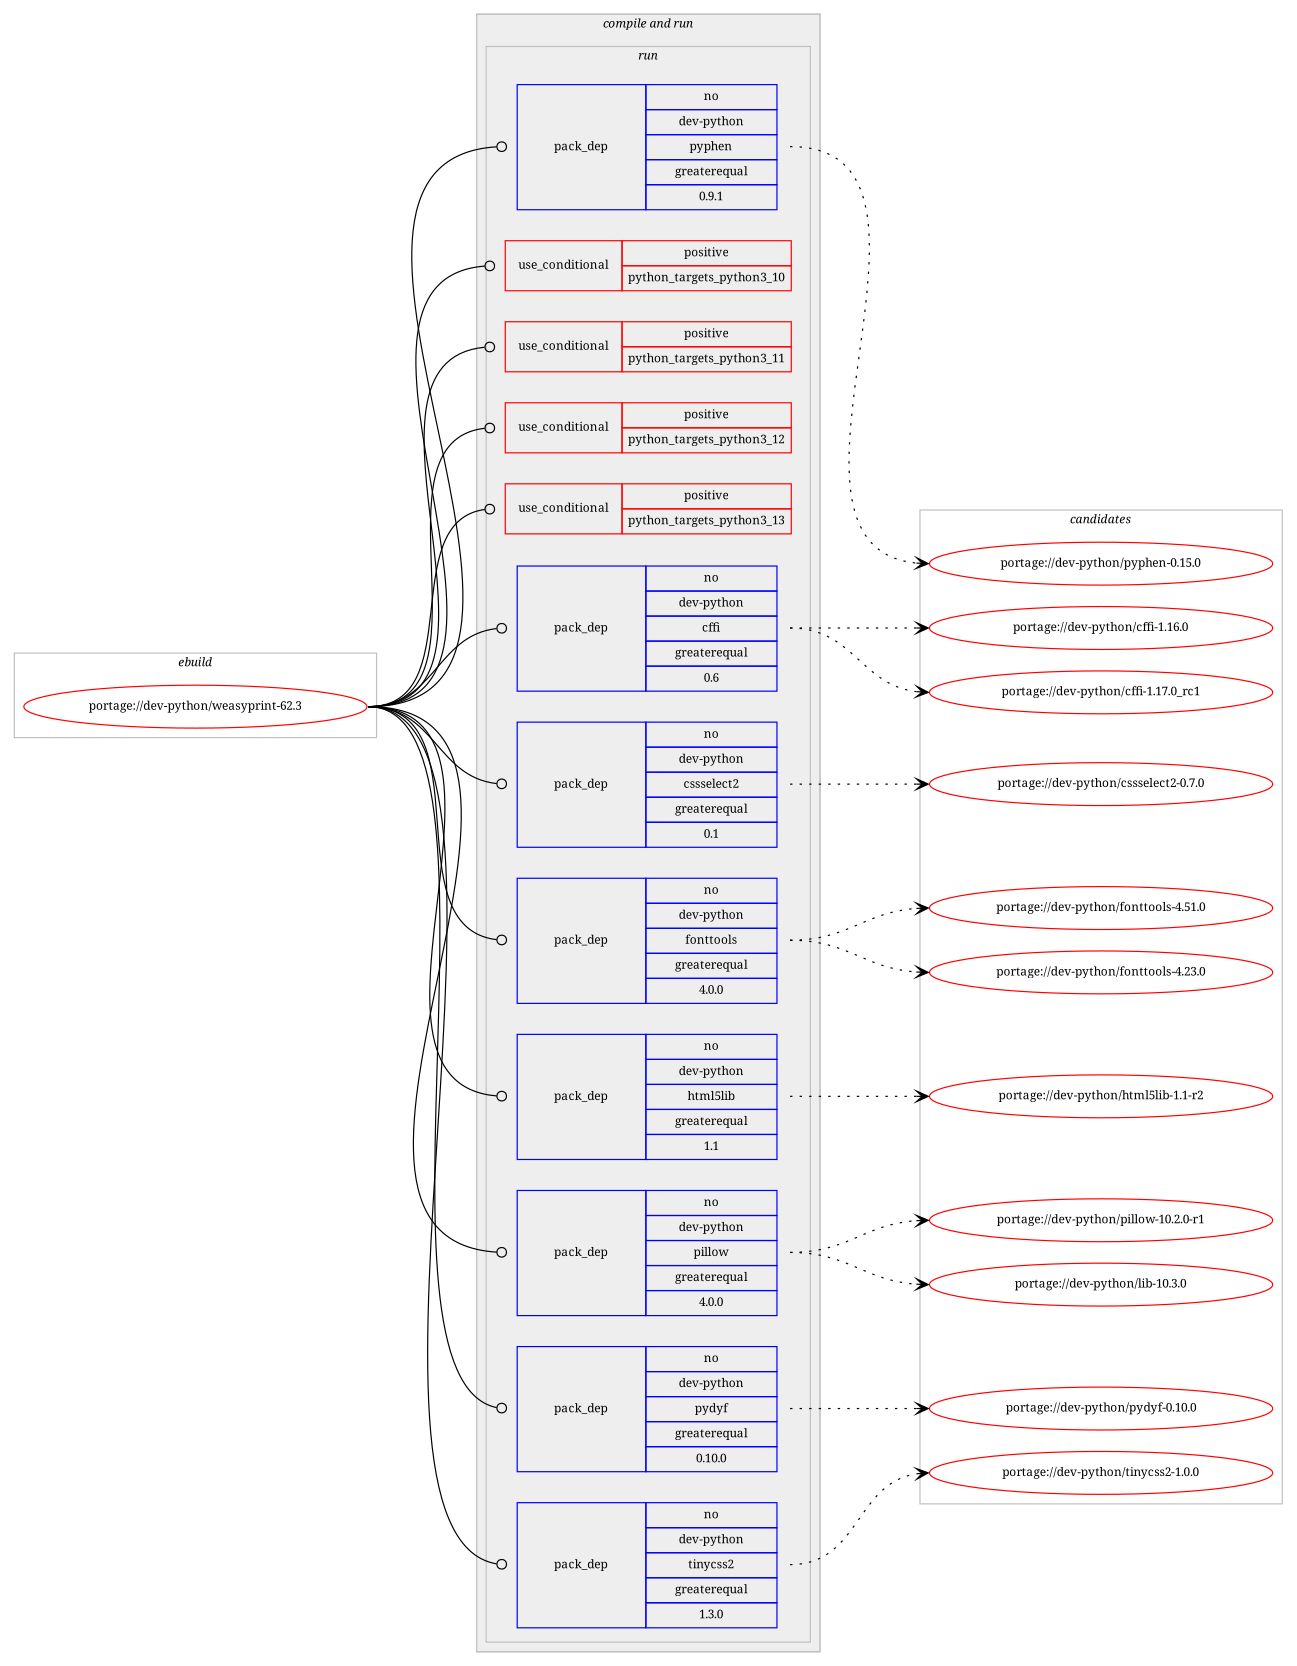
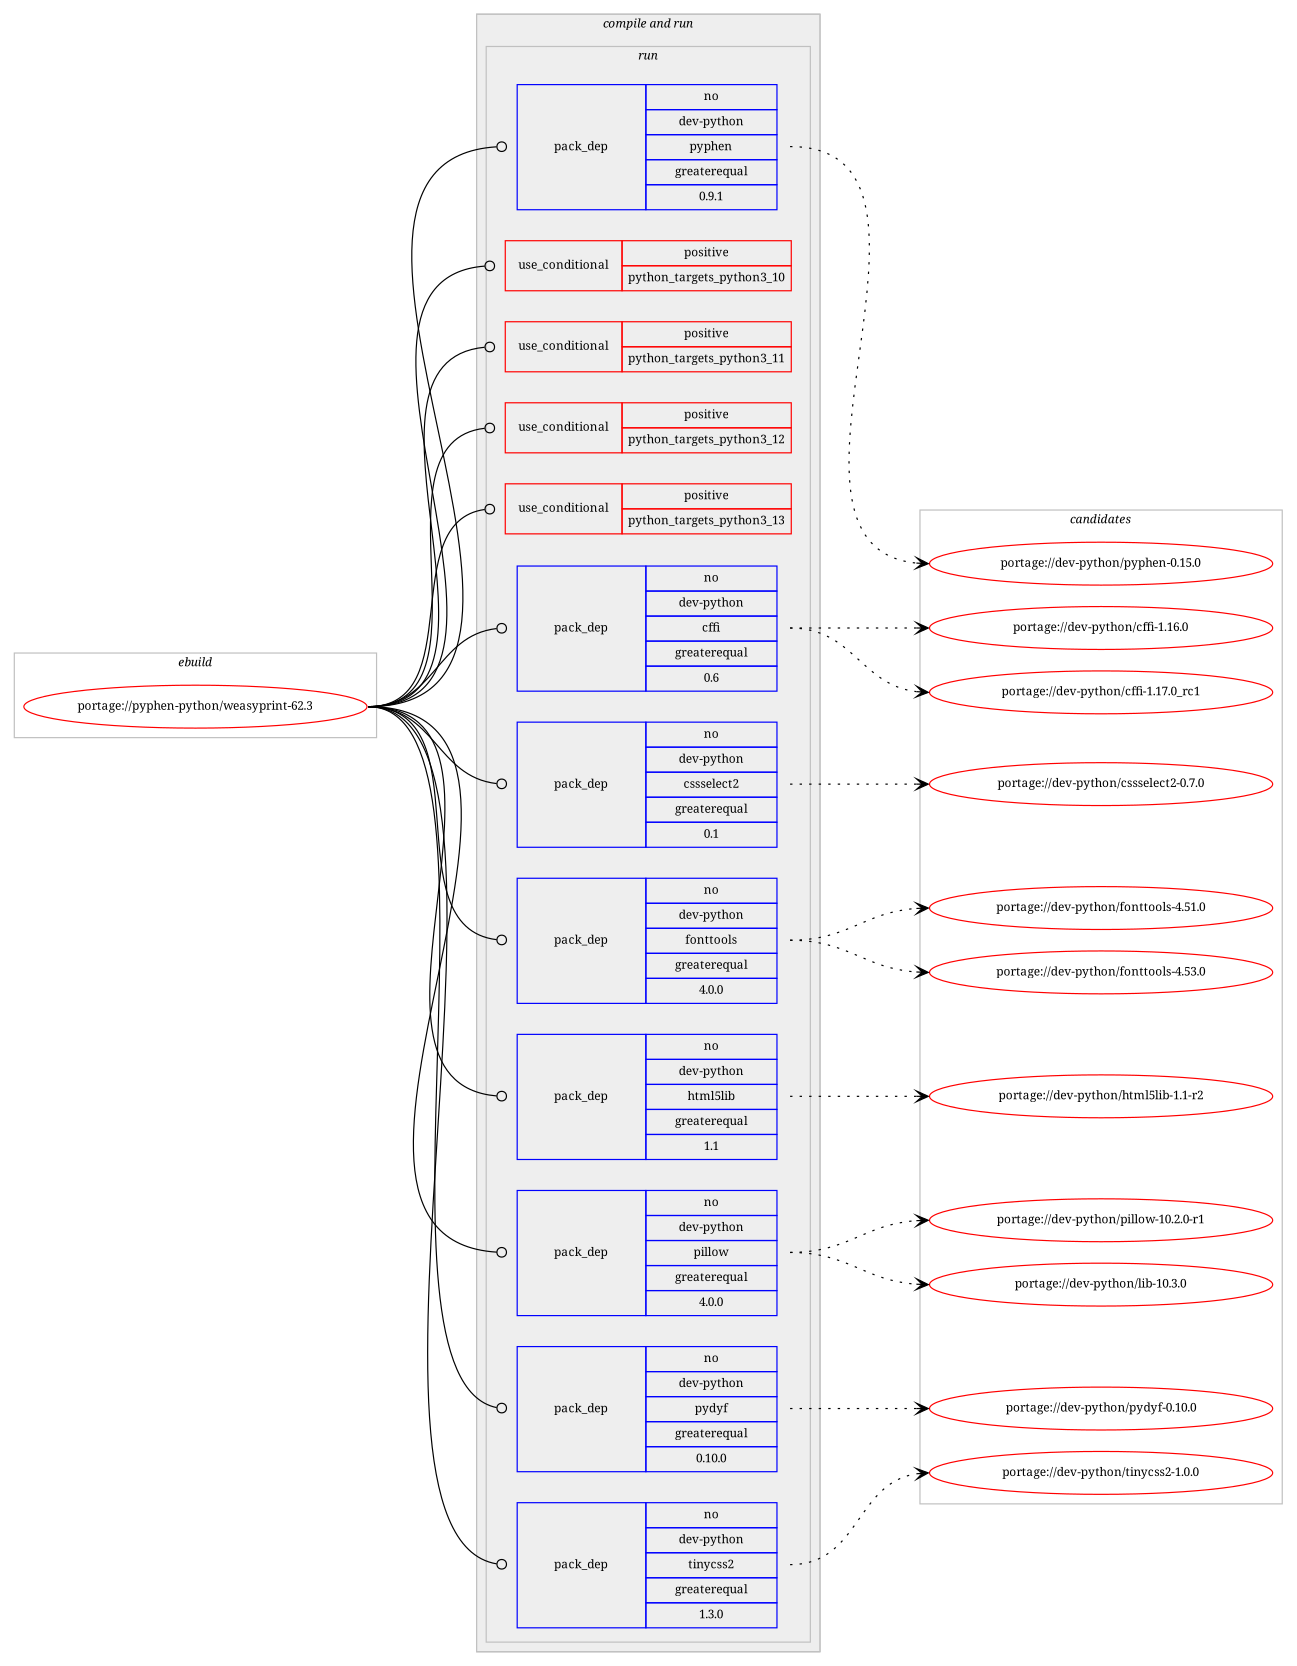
(195, 707) -> (195, 707)
(1101, 972) -> (1101, 972)
